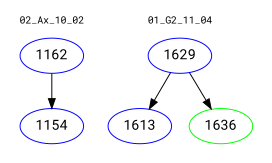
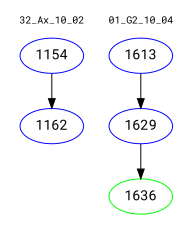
(52, 21) -> (52, 21)
(180, 21) -> (141, 21)
(52, 86) -> (52, 86)
(162, 86) -> (141, 86)
